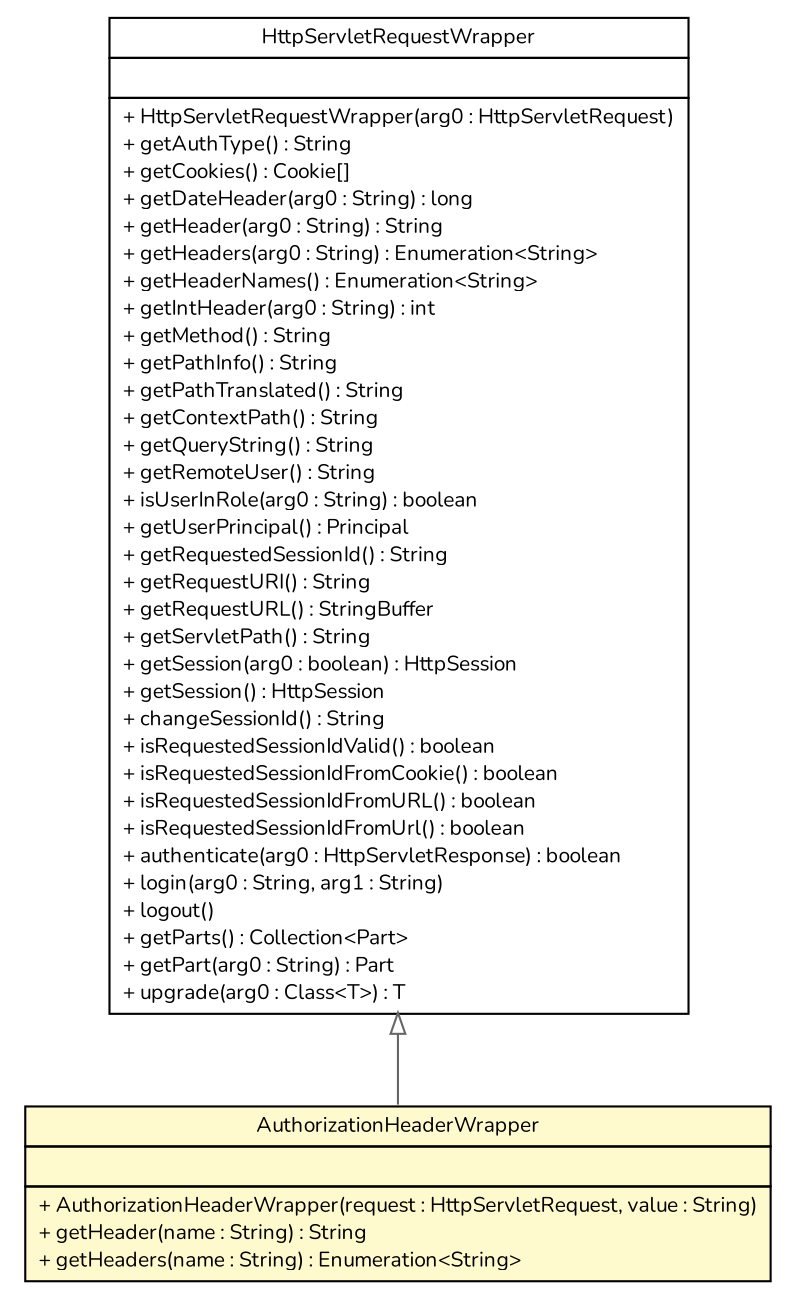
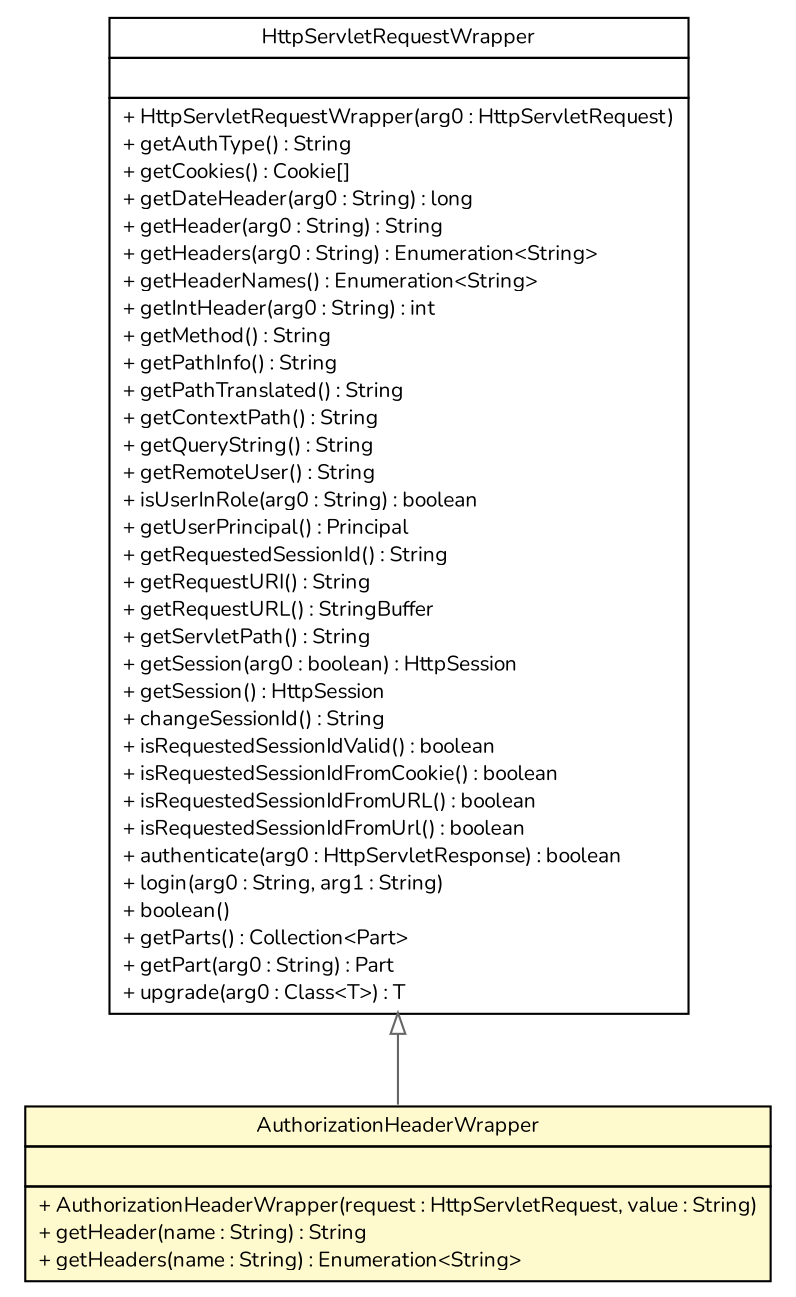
(169, 911) -> (177, 911)
